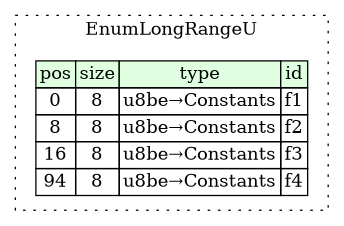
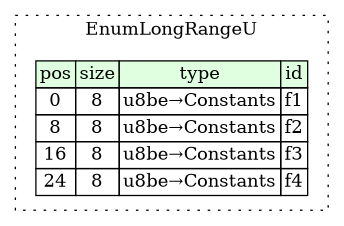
(56, 181) -> (56, 181)
